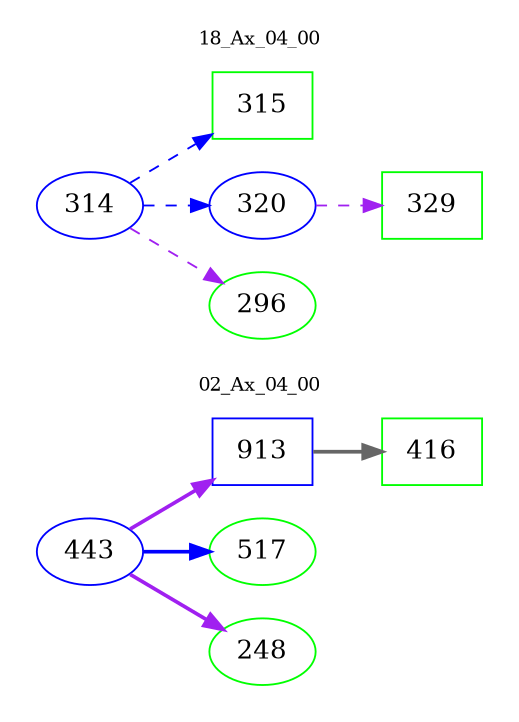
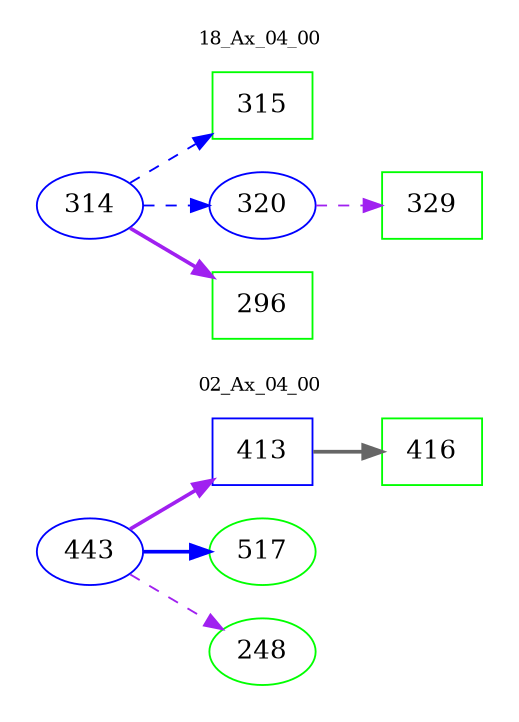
(168, 251) -> (163, 248)
(263, 305) -> (263, 305)
(263, 452) -> (263, 452)
(168, 597) -> (168, 597)
